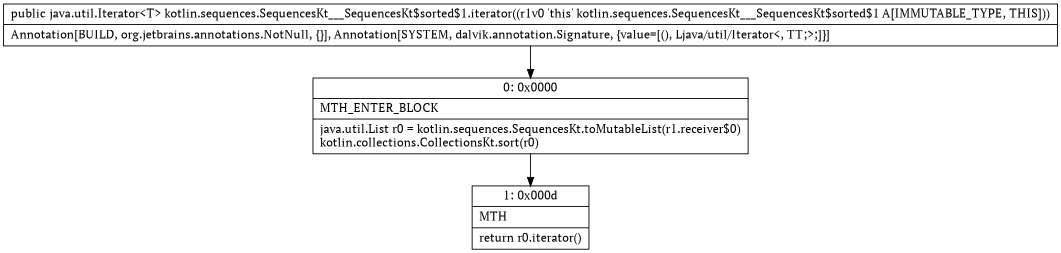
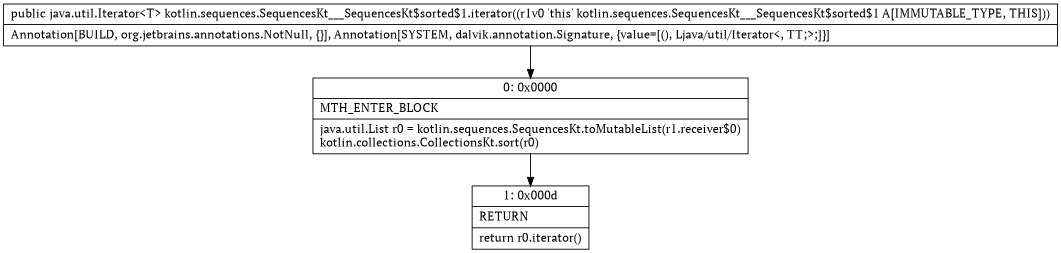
(494, 217) -> (504, 217)
